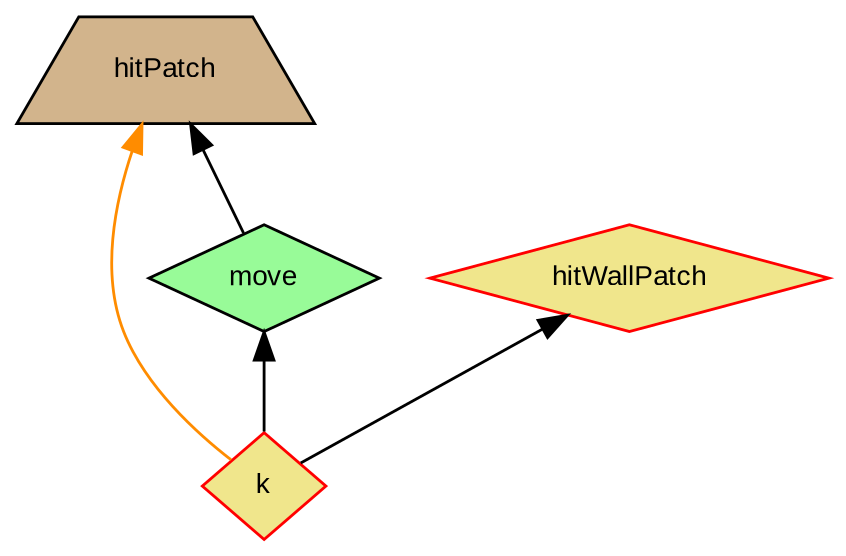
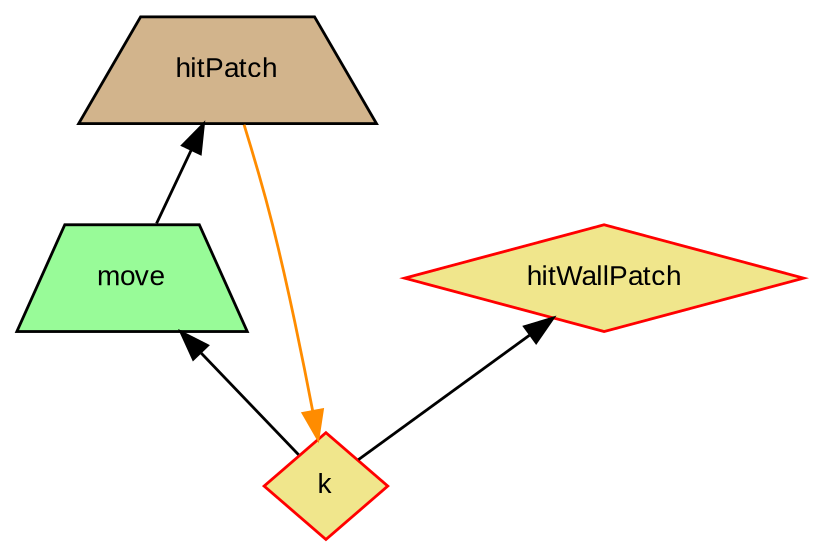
(264, 278) -> (132, 278)
(121, 324) -> (283, 267)
